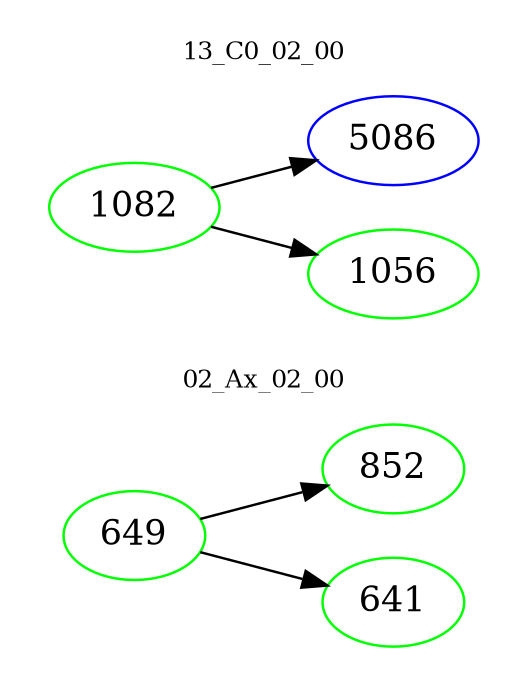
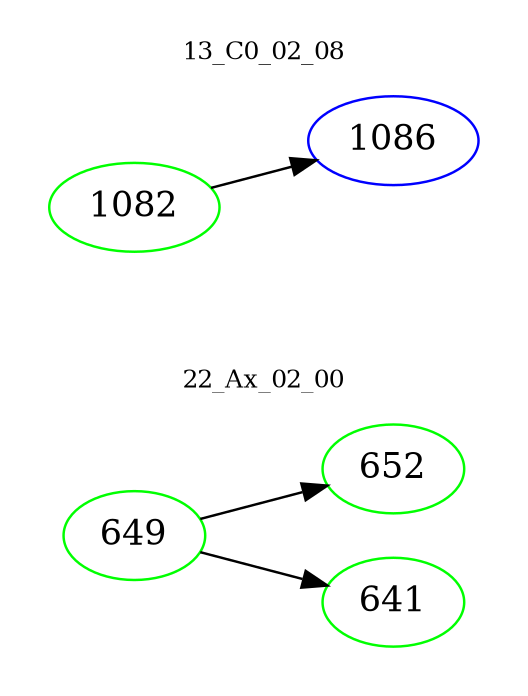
(264, 53) -> (264, 53)
(393, 141) -> (393, 141)
(393, 274) -> none
(264, 381) -> (264, 381)
(393, 469) -> (393, 469)
